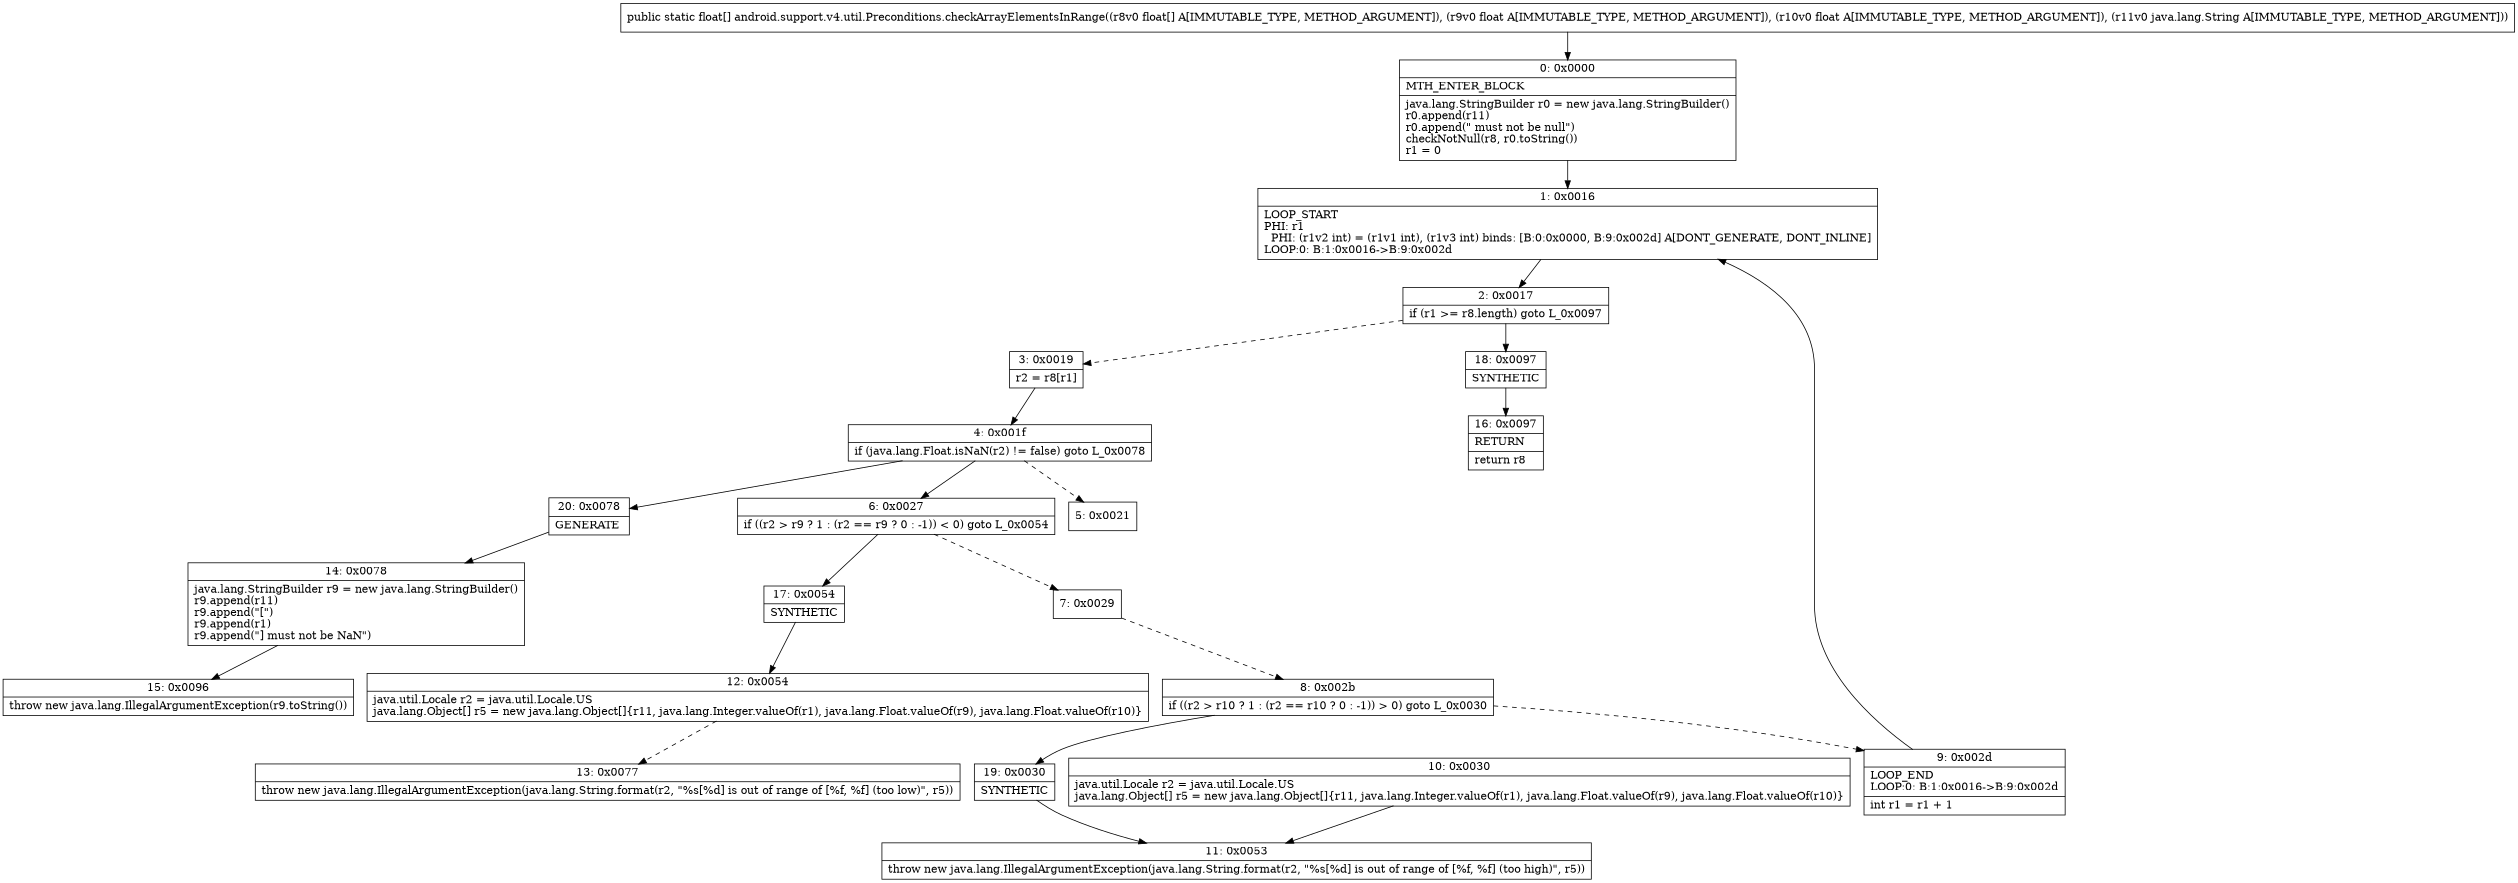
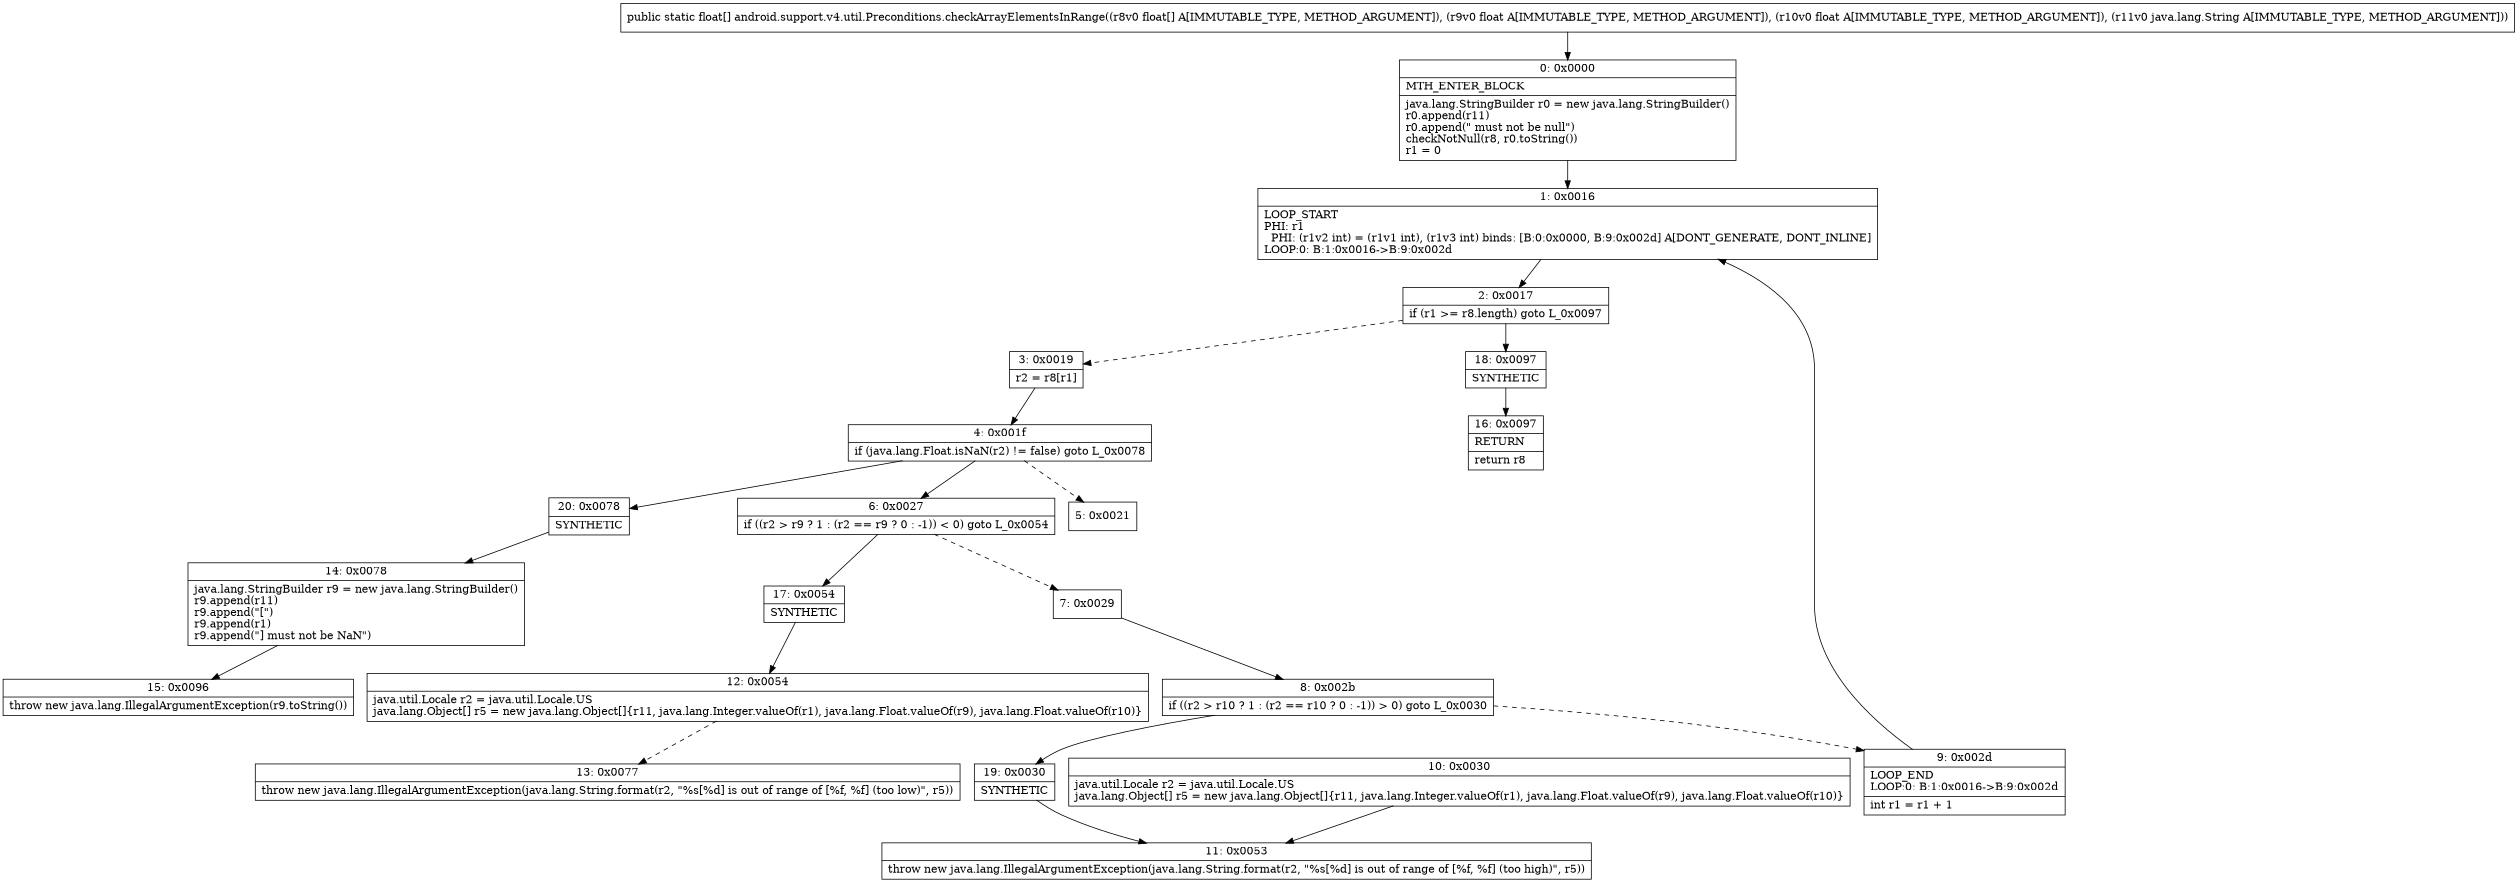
(588, 525) -> (589, 525)
(1199, 647) -> (1199, 647)
